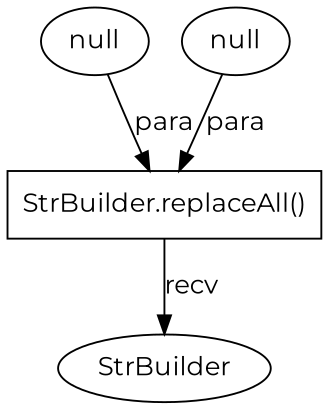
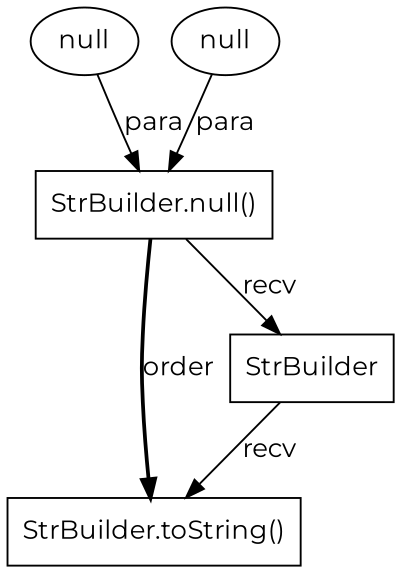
(164, 205) -> (154, 205)
(164, 368) -> (312, 368)
none -> (154, 532)
